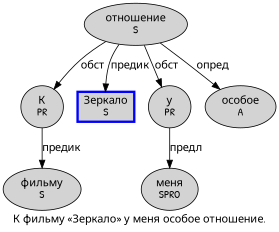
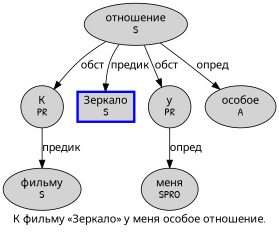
(186, 148) -> (186, 148)
